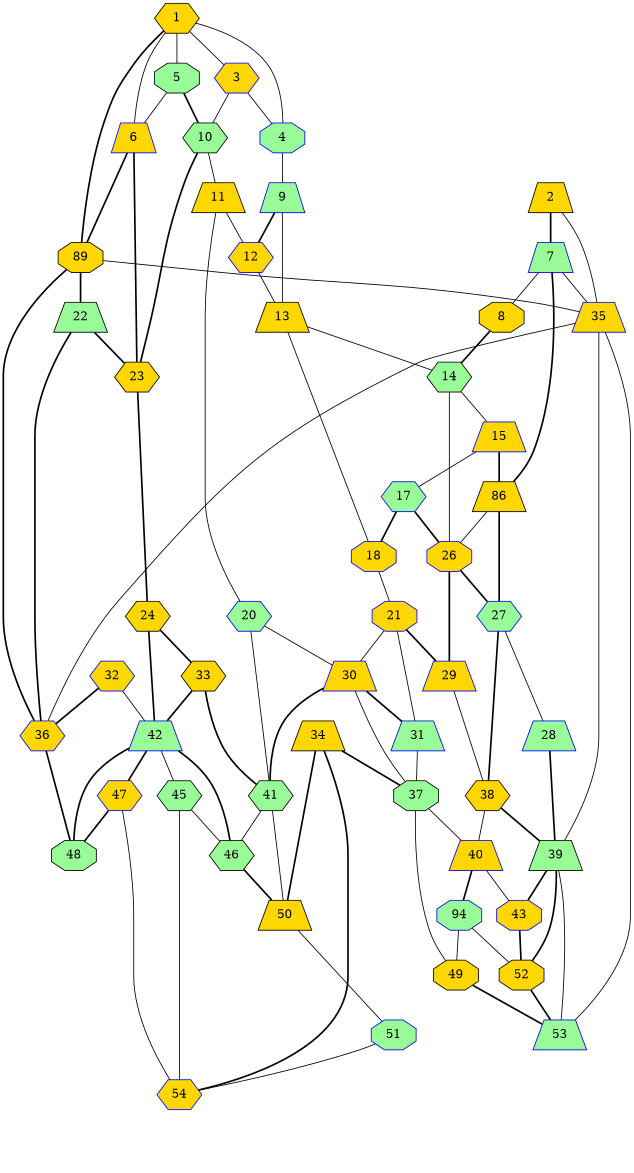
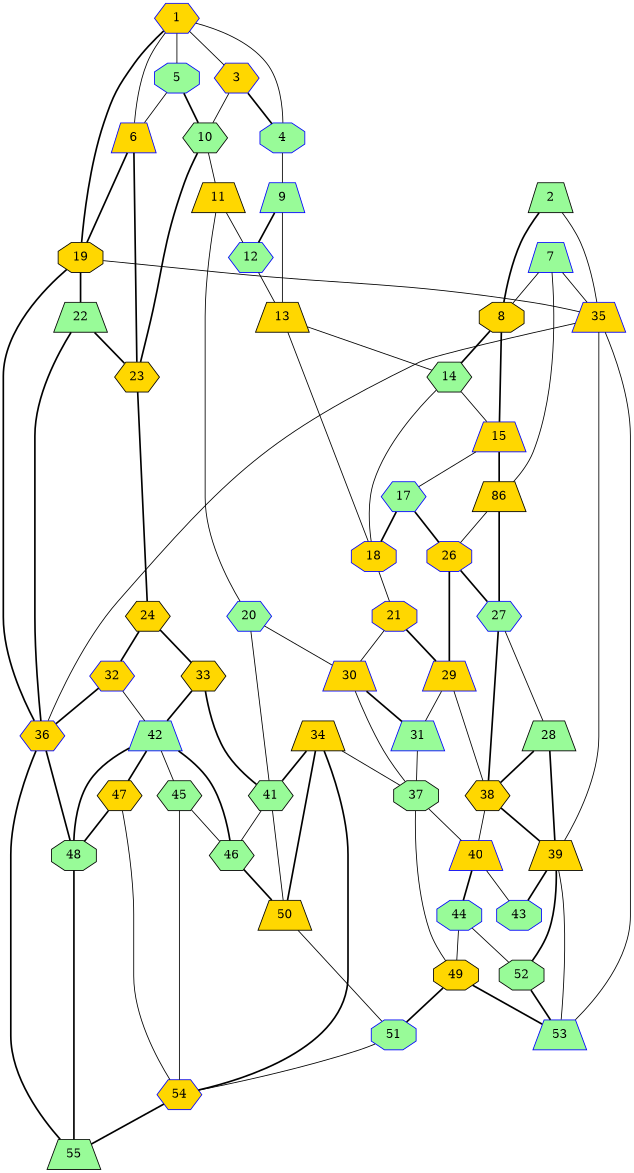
(177, 18) -> (177, 18)
(177, 78) -> (177, 78)
(260, 108) -> (260, 108)
(551, 198) -> (551, 198)
(551, 228) -> (516, 255)
(81, 257) -> (81, 257)
(251, 257) -> (251, 257)
none -> (500, 377)
(550, 381) -> (550, 381)
(449, 459) -> (384, 458)
(152, 676) -> (130, 646)
(406, 676) -> (434, 706)
(282, 725) -> (294, 766)
(549, 736) -> (549, 736)
none -> (517, 767)
(371, 768) -> (371, 768)
(120, 796) -> (120, 796)
(556, 855) -> (556, 855)
(459, 915) -> (459, 915)
(519, 915) -> (519, 915)
(520, 945) -> none
(522, 975) -> (522, 975)
none -> (425, 1005)
none -> (74, 1154)
